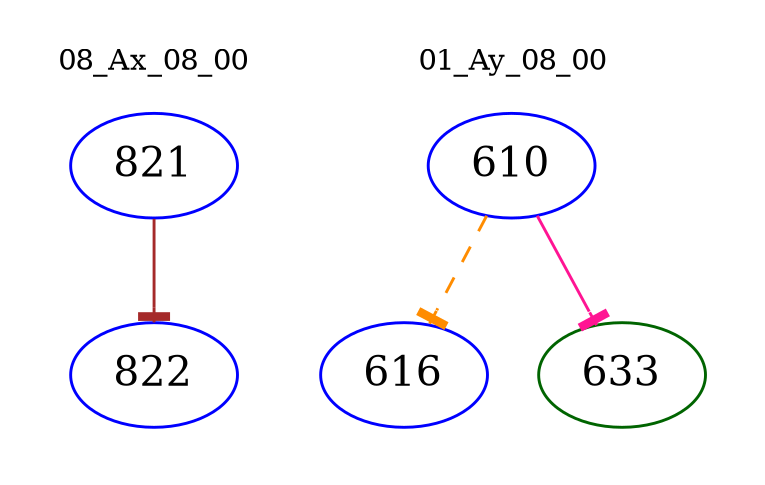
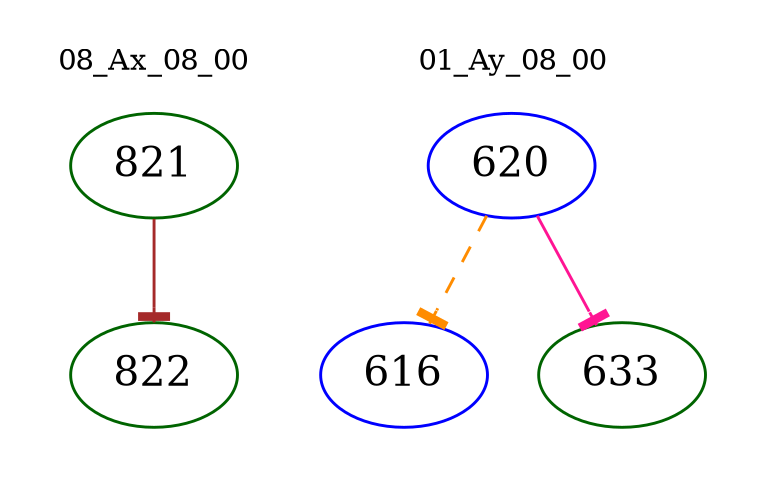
(154, 166) -> (154, 166)
(512, 166) -> (512, 166)
(154, 375) -> (154, 375)
